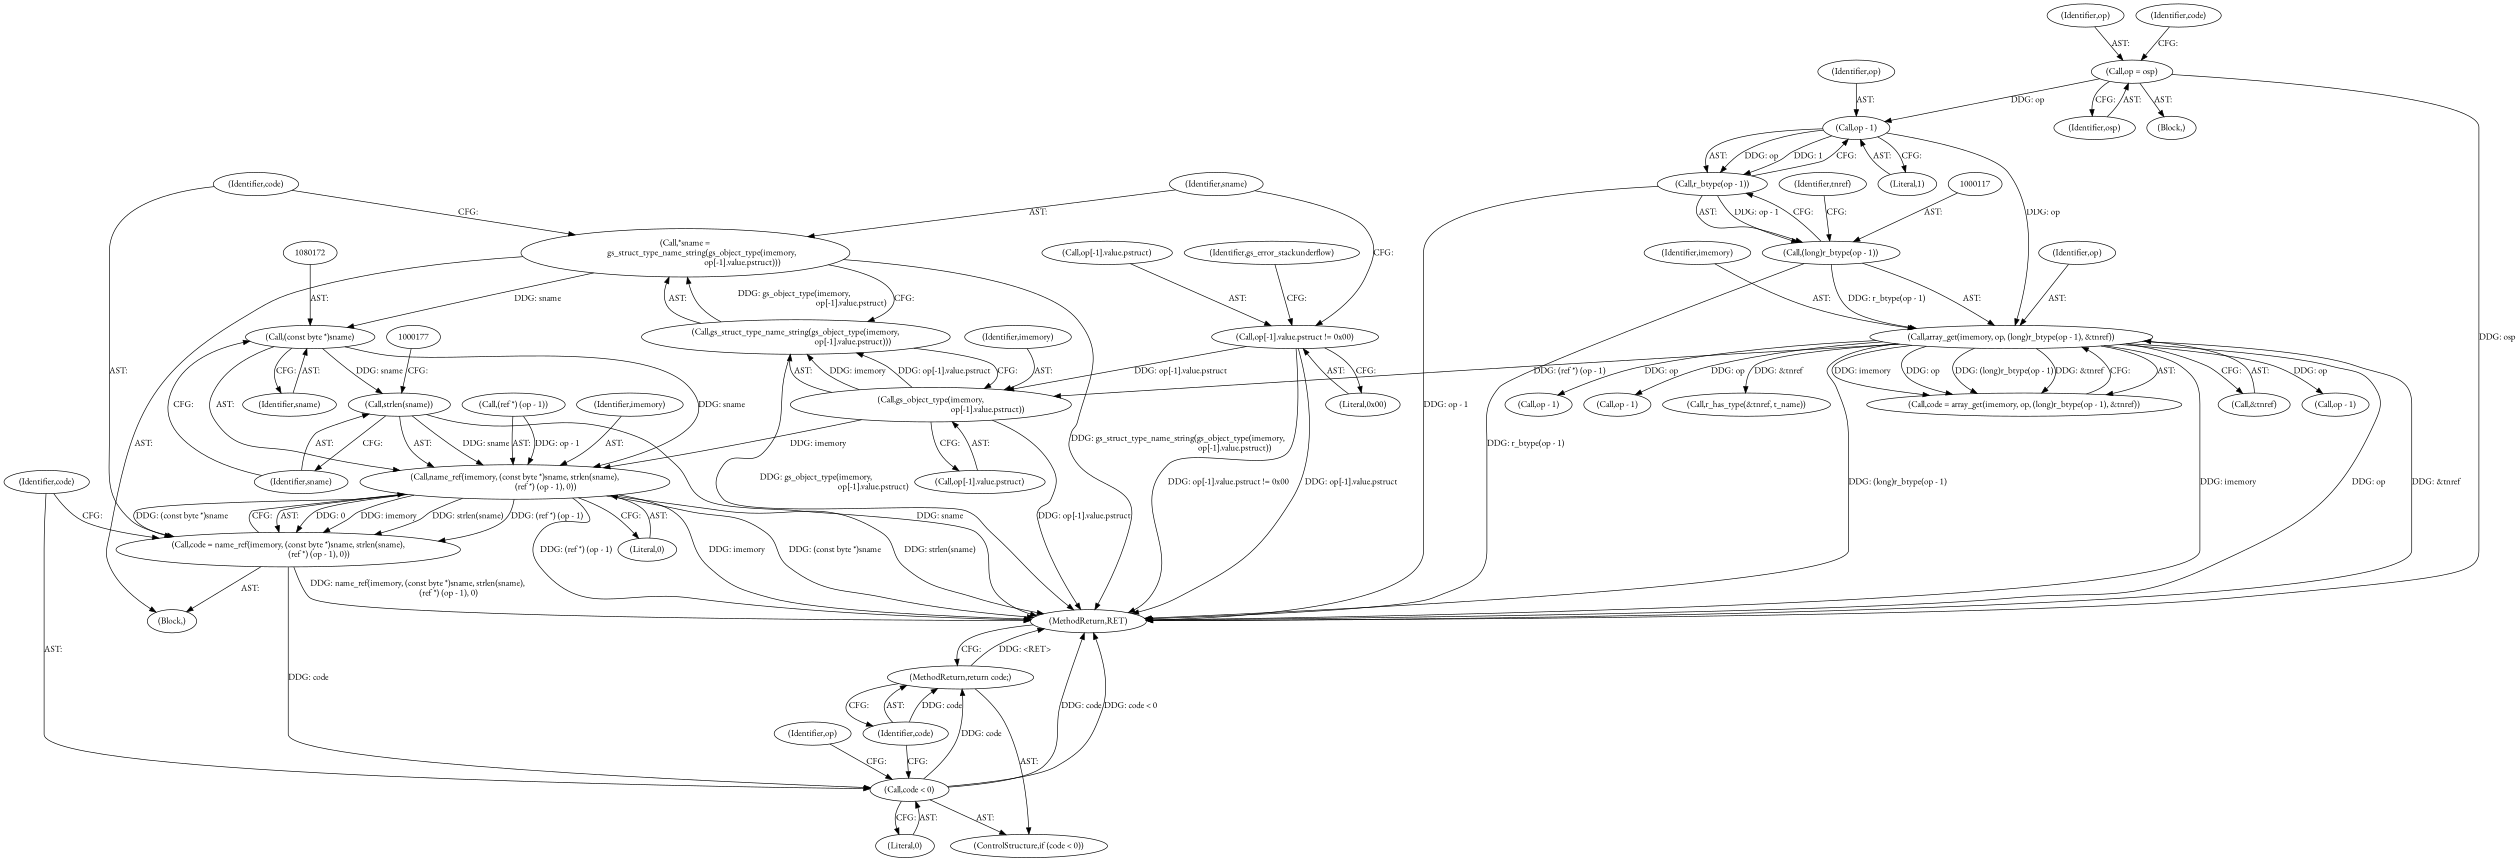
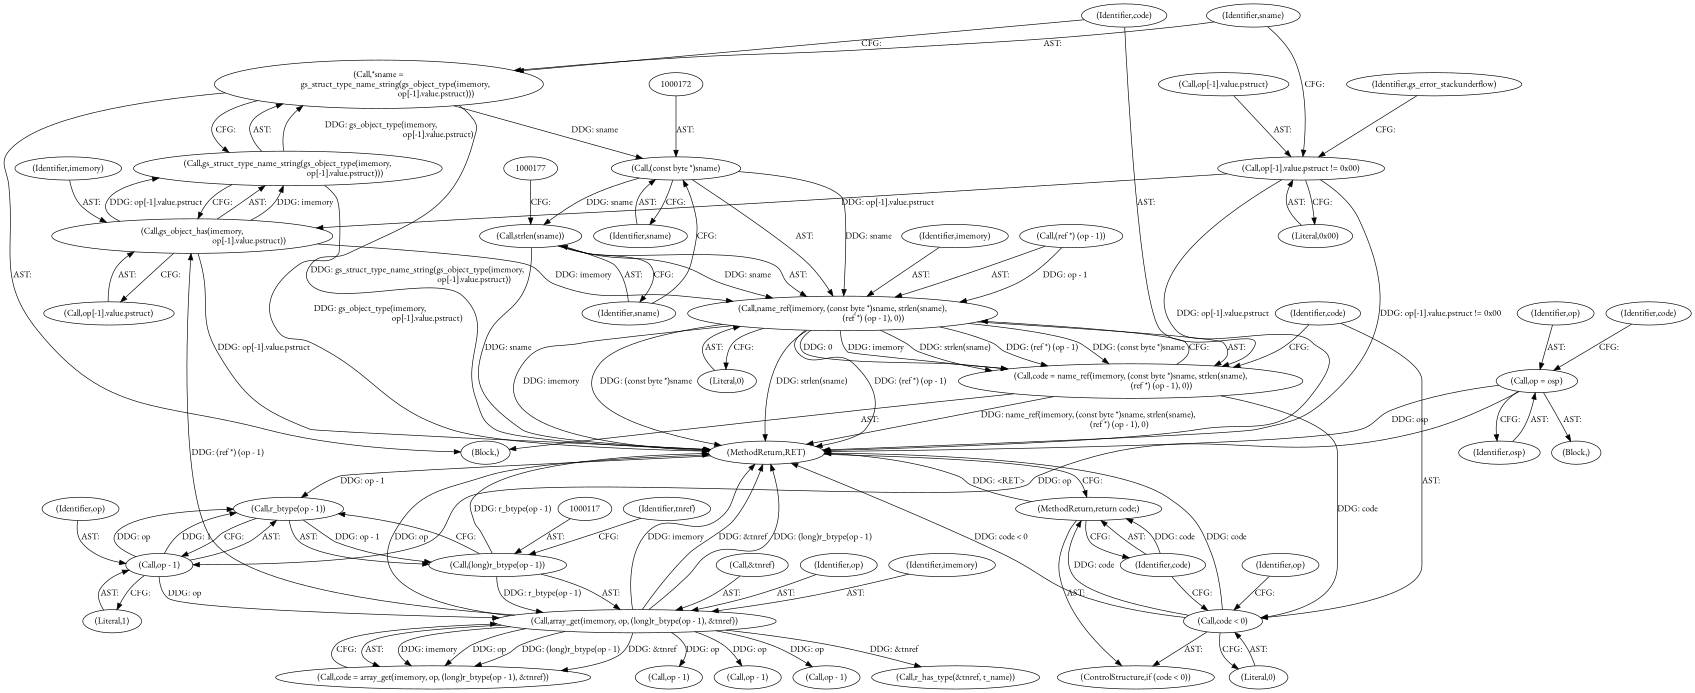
(310, 253) -> (676, 84)
(2186, 358) -> none
(931, 405) -> (192, 236)
(1424, 420) -> (506, 466)
